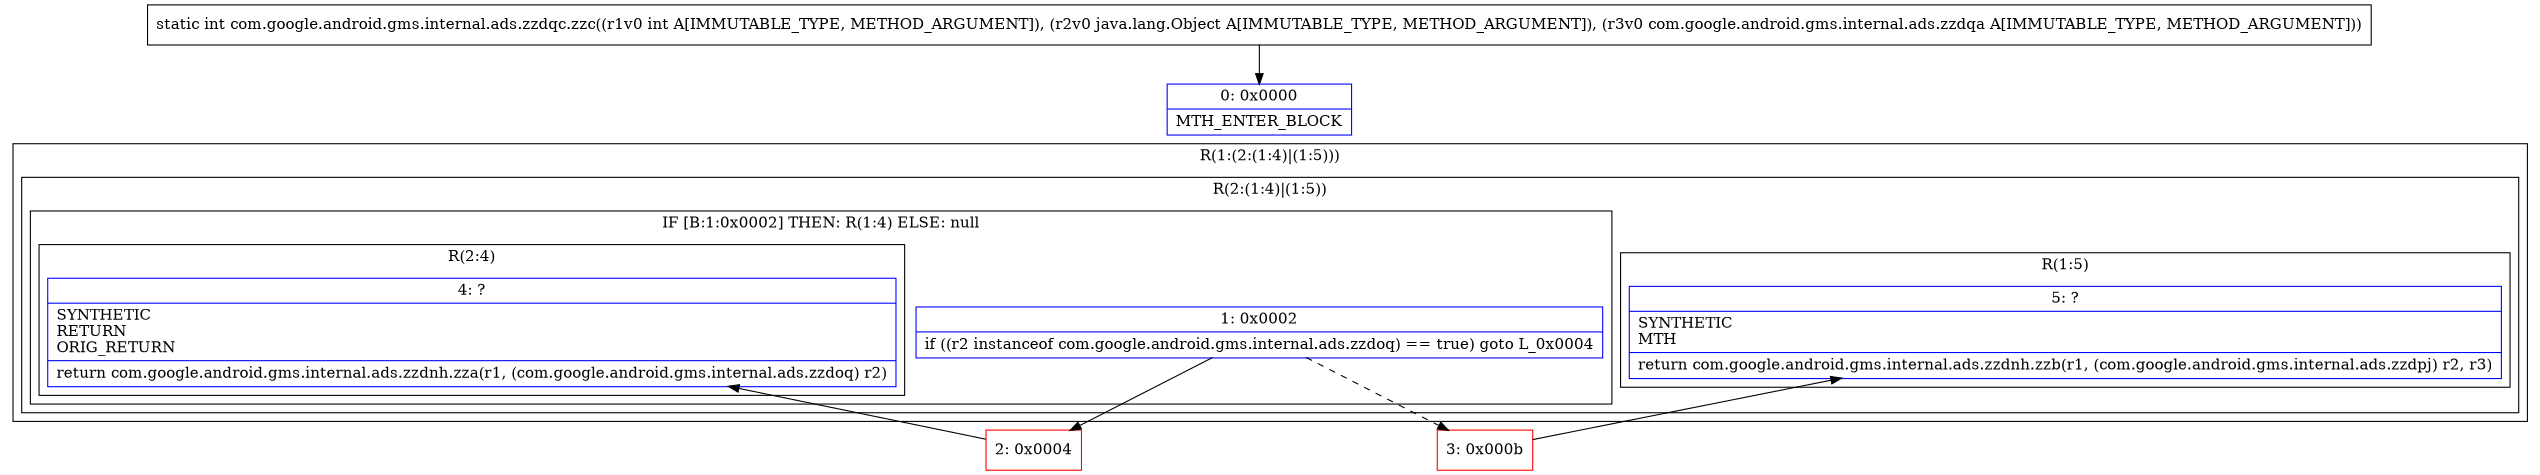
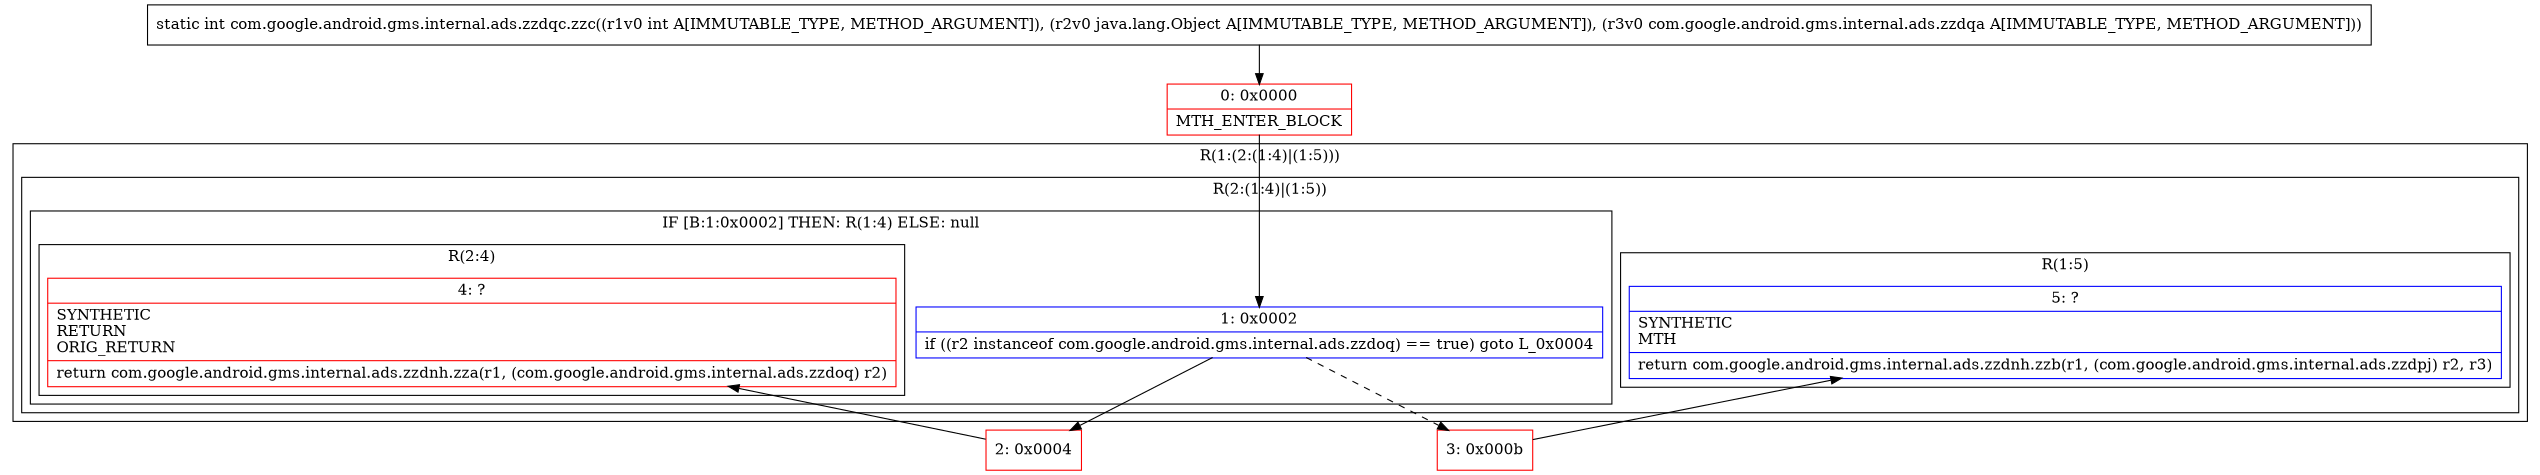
(1259, 110) -> (1259, 110)
none -> (1259, 220)
(472, 332) -> (472, 332)
